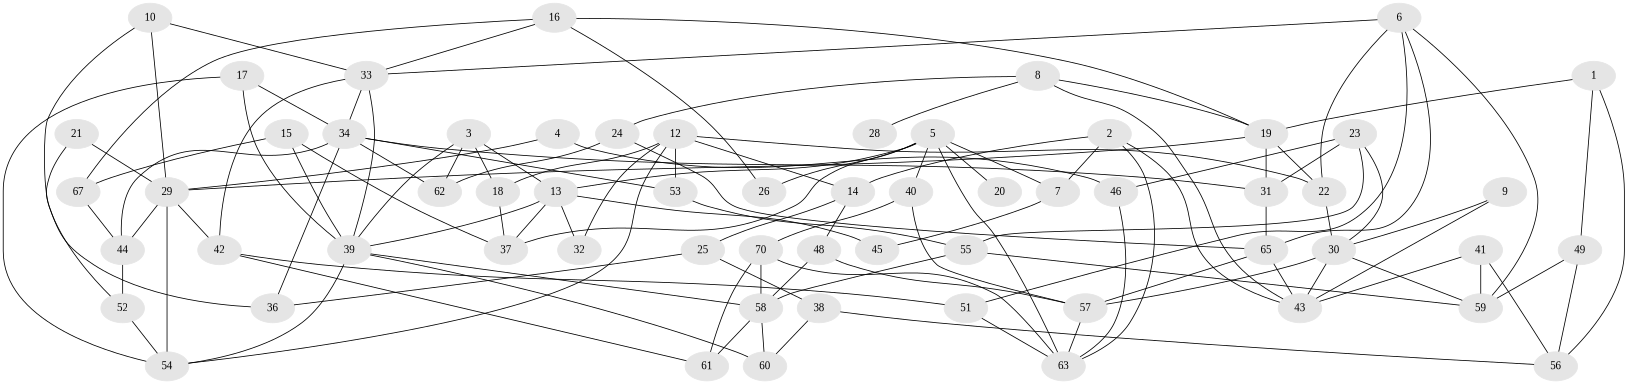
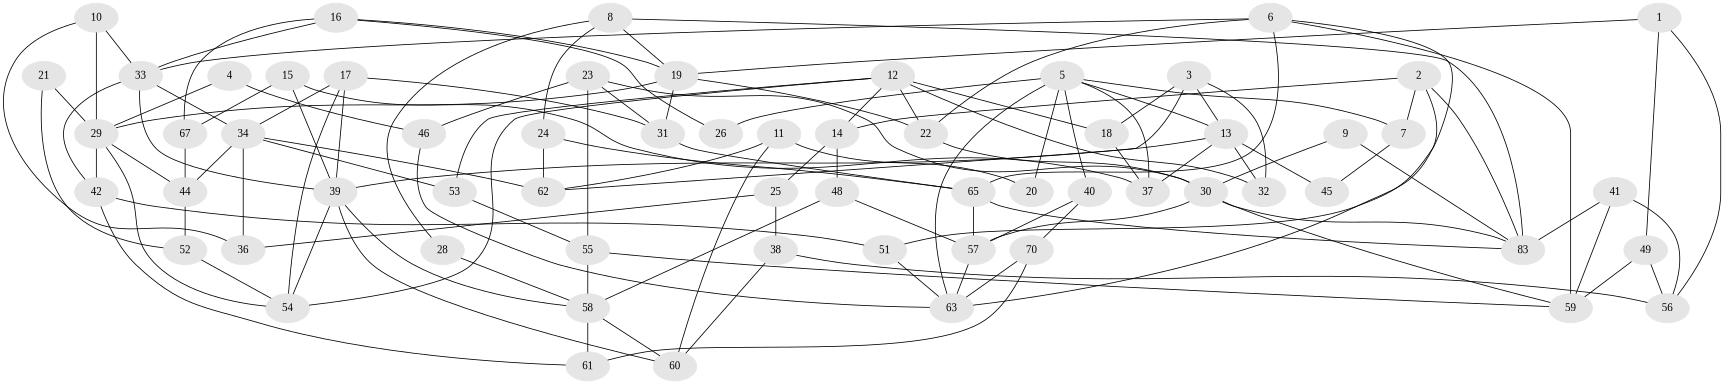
none -> (779, 134)
(959, 167) -> (508, 94)
(402, 186) -> (1255, 119)
(761, 274) -> (515, 279)
(1300, 308) -> (1523, 250)
